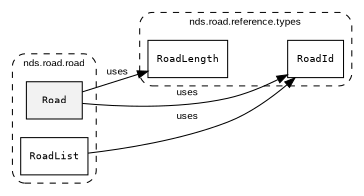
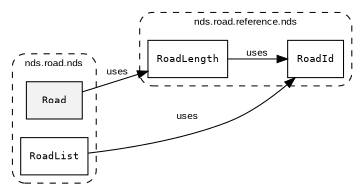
(246, 22) -> (246, 22)
(54, 64) -> (54, 64)
(182, 105) -> (252, 59)
